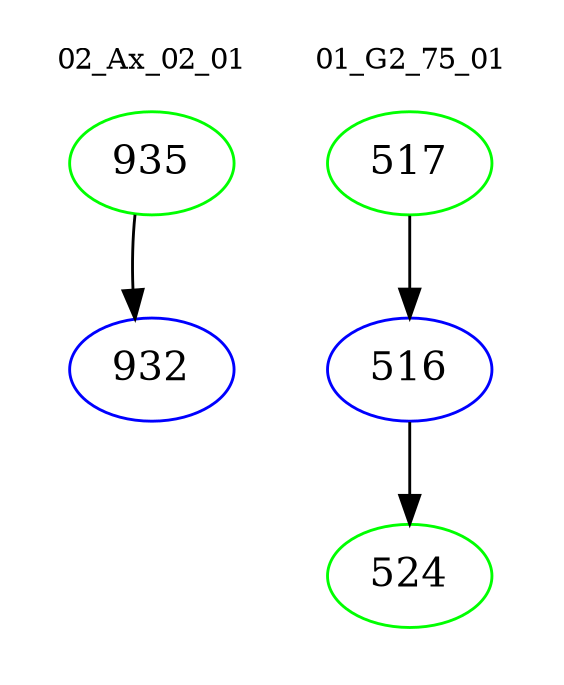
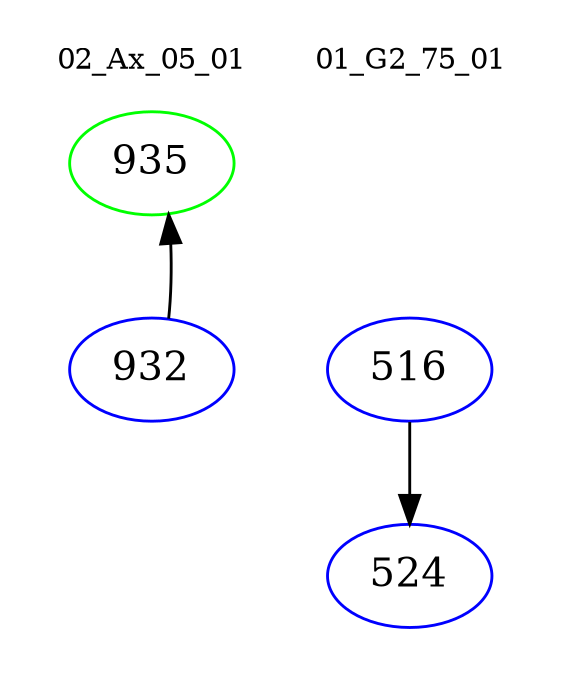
(152, 62) -> (152, 62)
(410, 163) -> none
(133, 252) -> (171, 281)
(410, 576) -> (410, 576)
